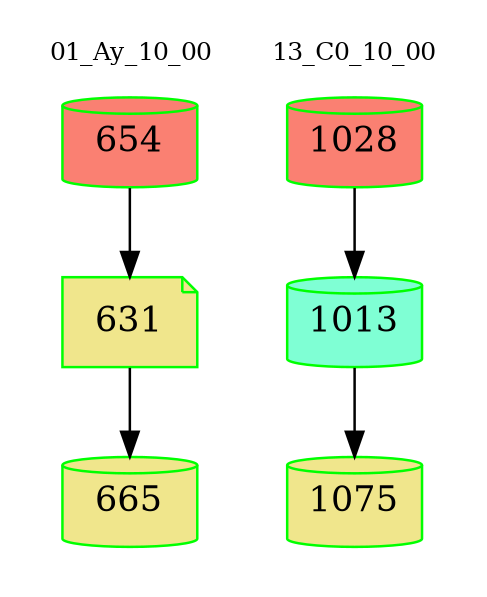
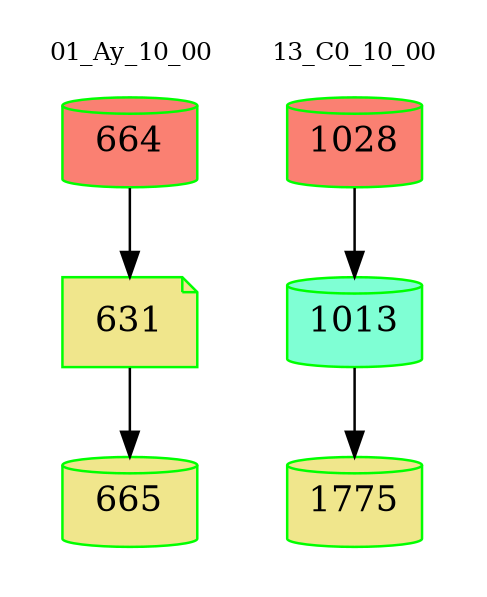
(130, 142) -> (130, 142)
(355, 502) -> (355, 502)
